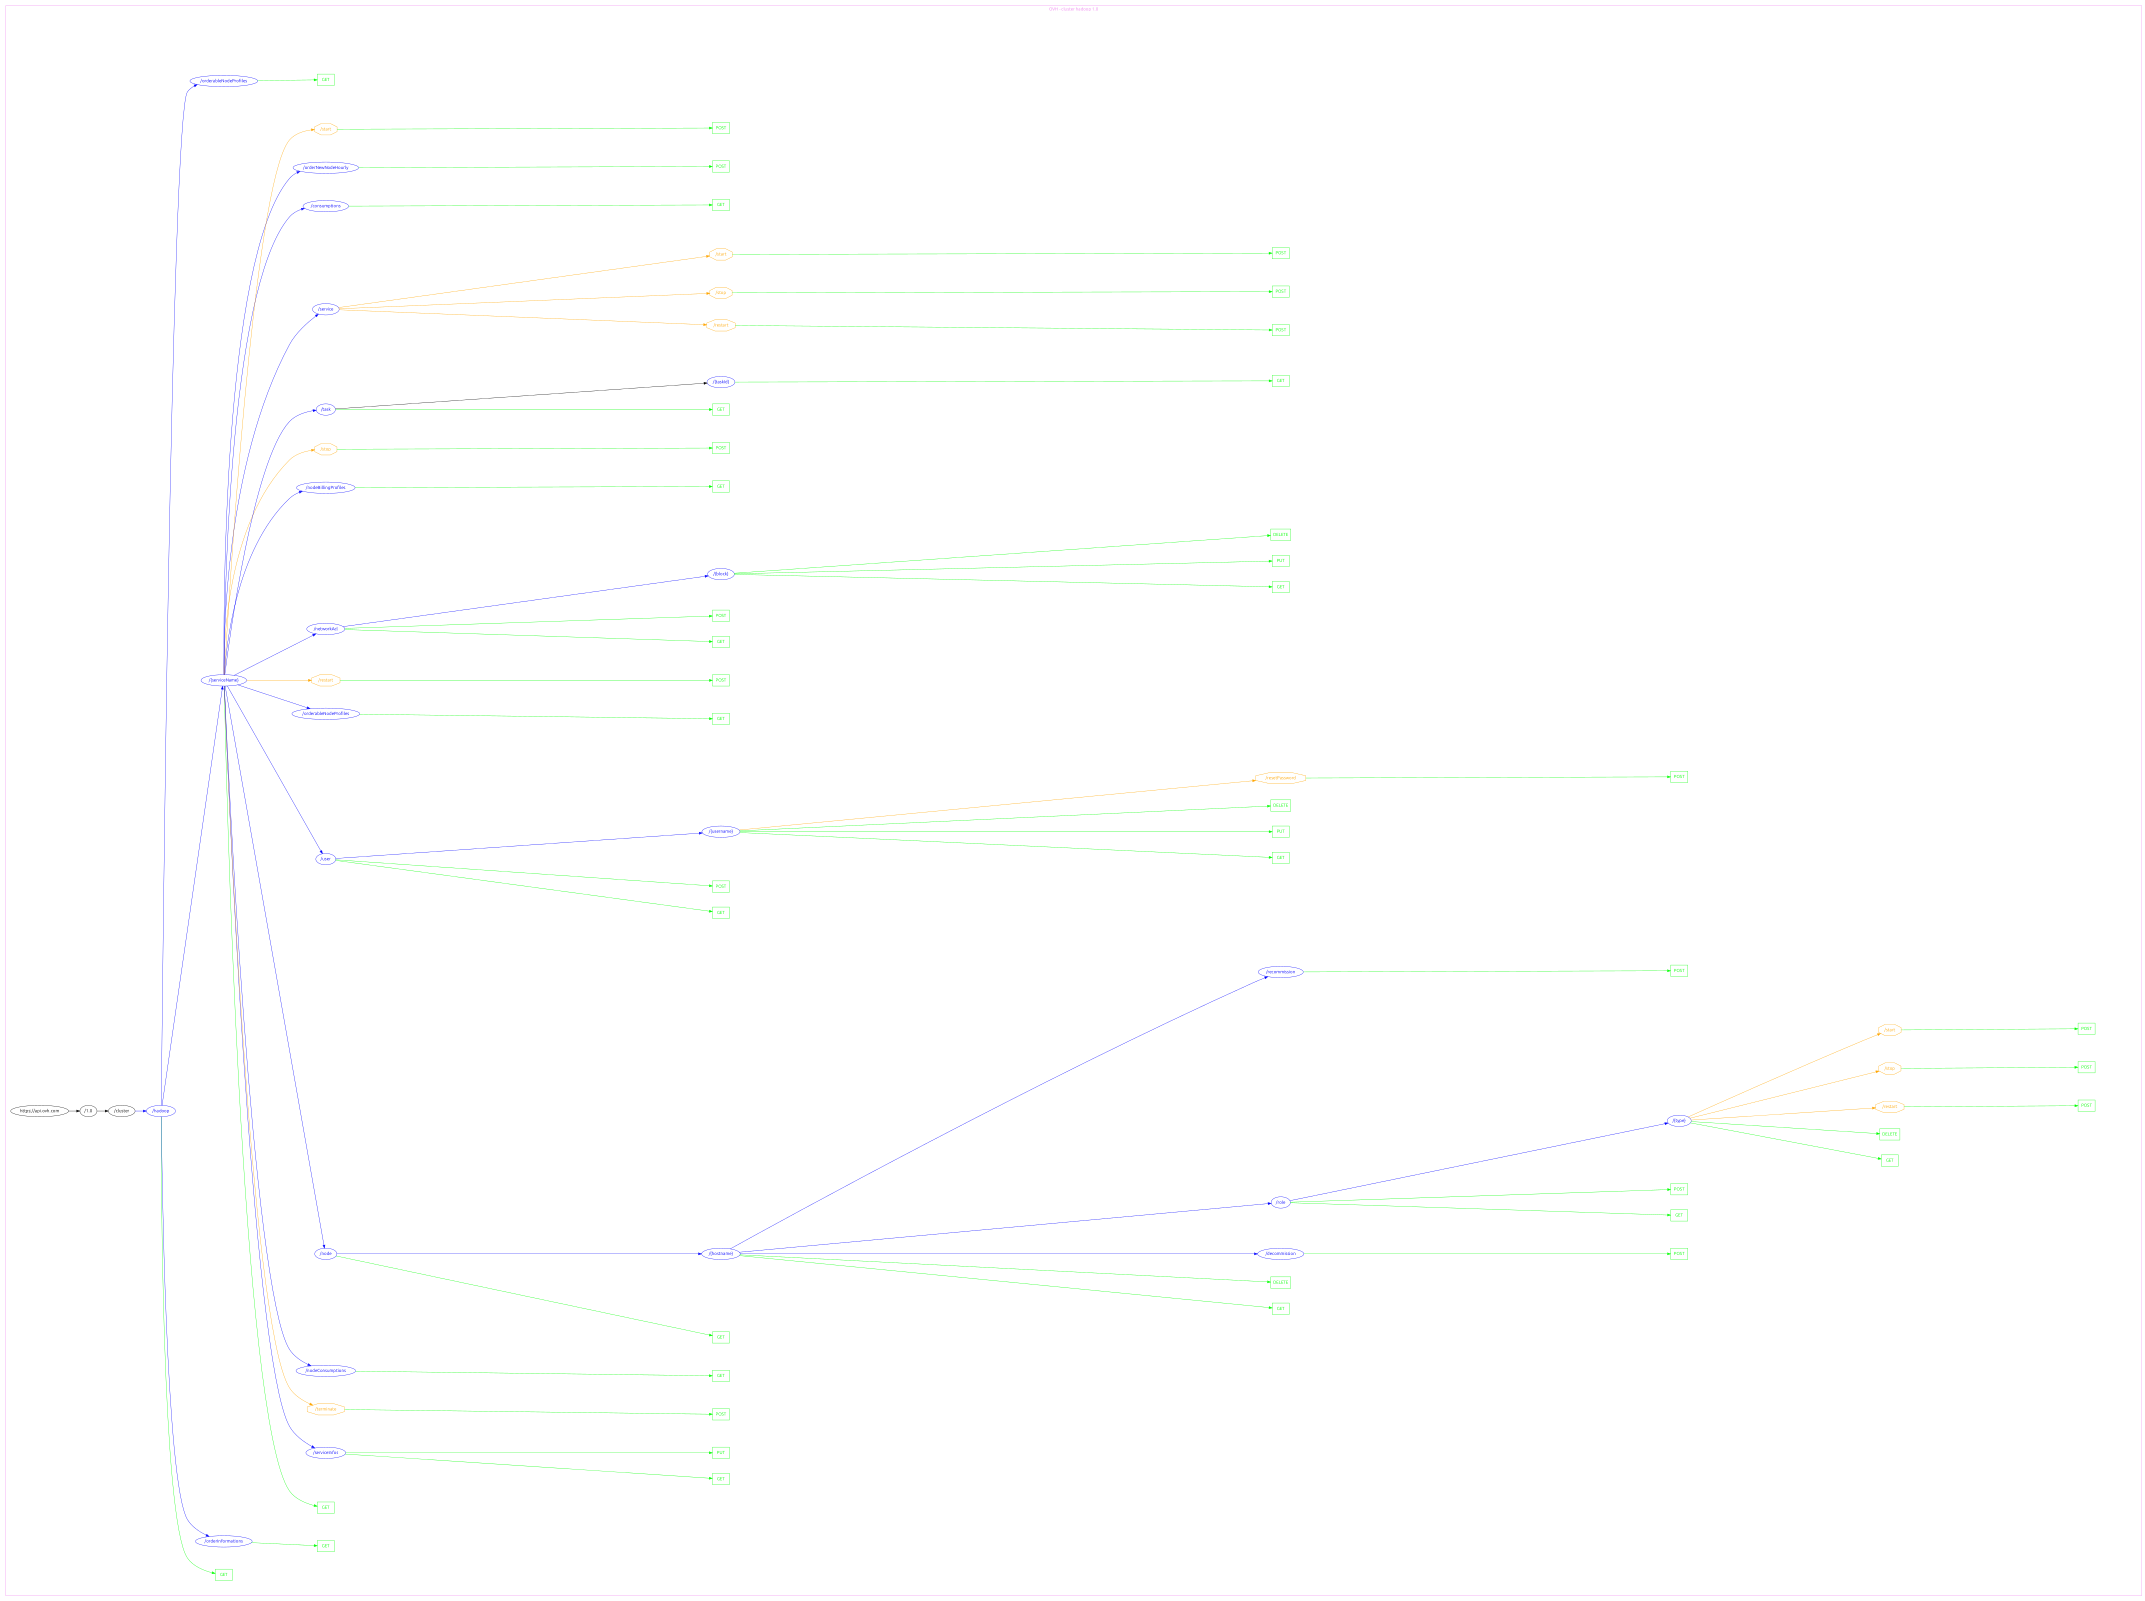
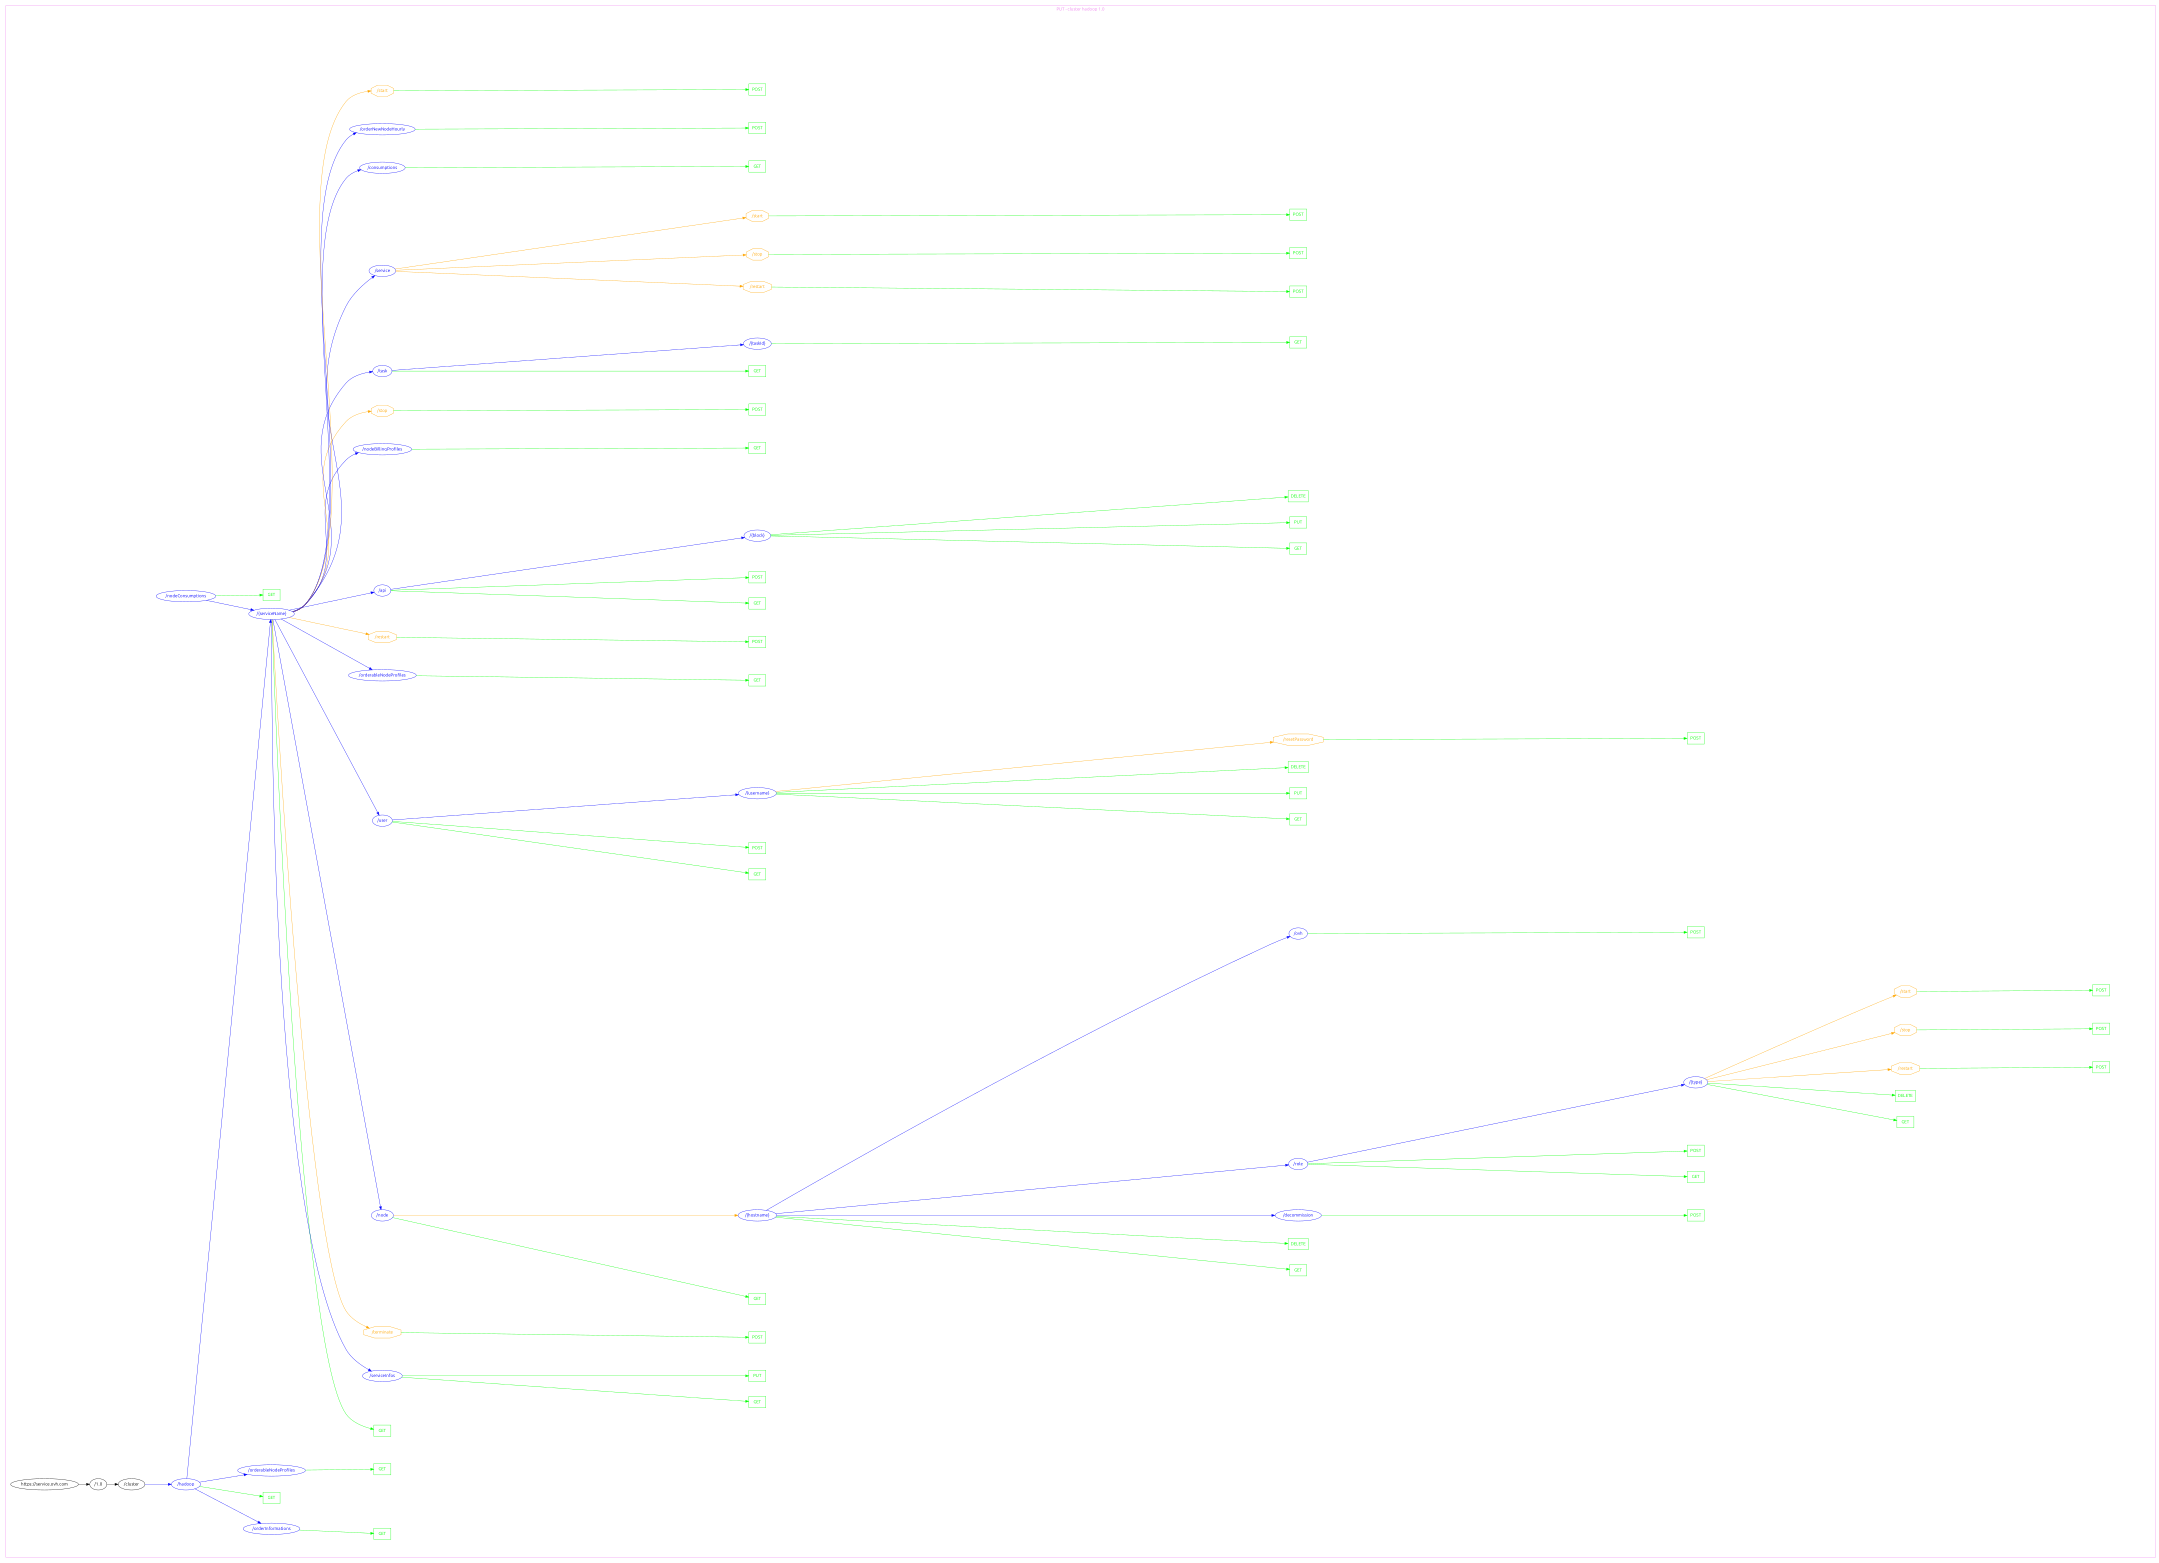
(1074, 9) -> (1081, 9)
(520, 396) -> (566, 358)
(326, 629) -> (382, 591)
(1281, 972) -> (1298, 934)
(245, 1032) -> (222, 604)
(40, 1111) -> (45, 1484)
(518, 1254) -> (564, 1215)
